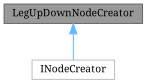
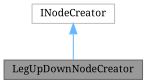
(73, 47) -> (73, 47)
